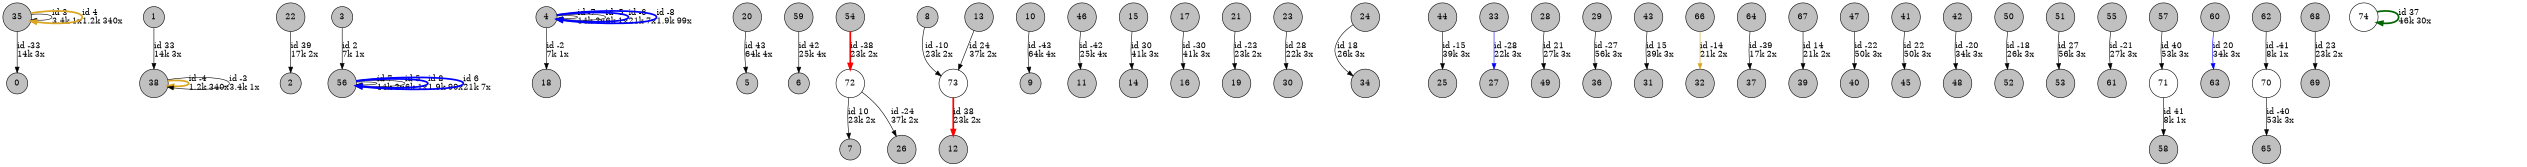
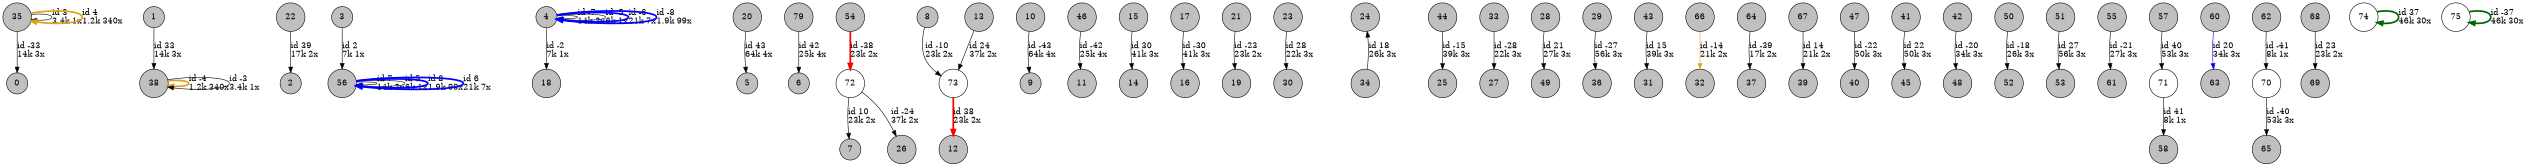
(799, 17) -> (799, 17)
none -> (2456, 17)
(1335, 47) -> (1368, 53)
(1494, 47) -> (1494, 47)
